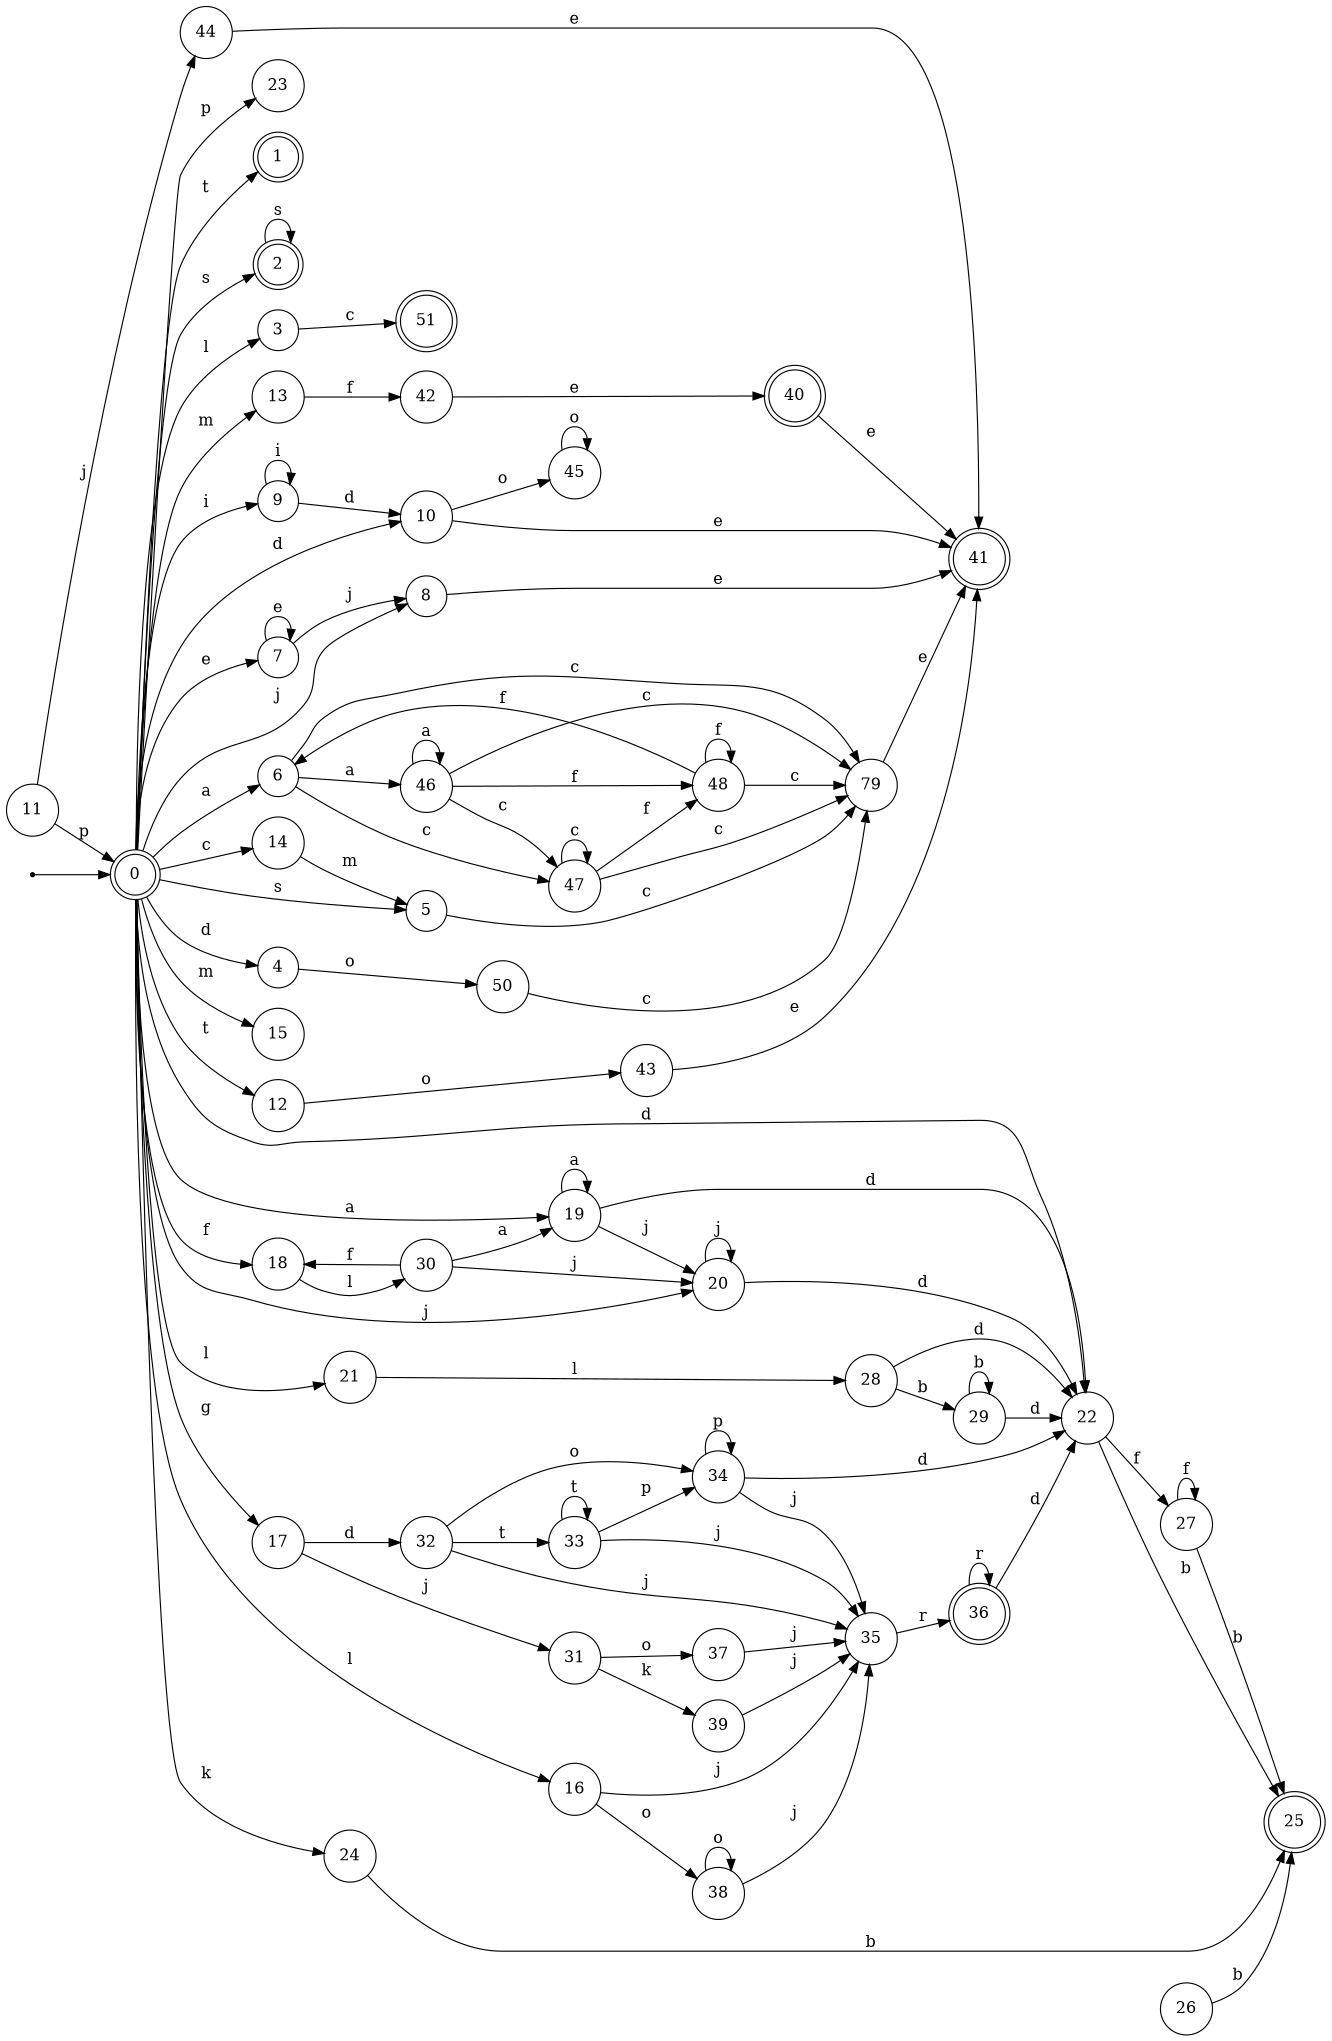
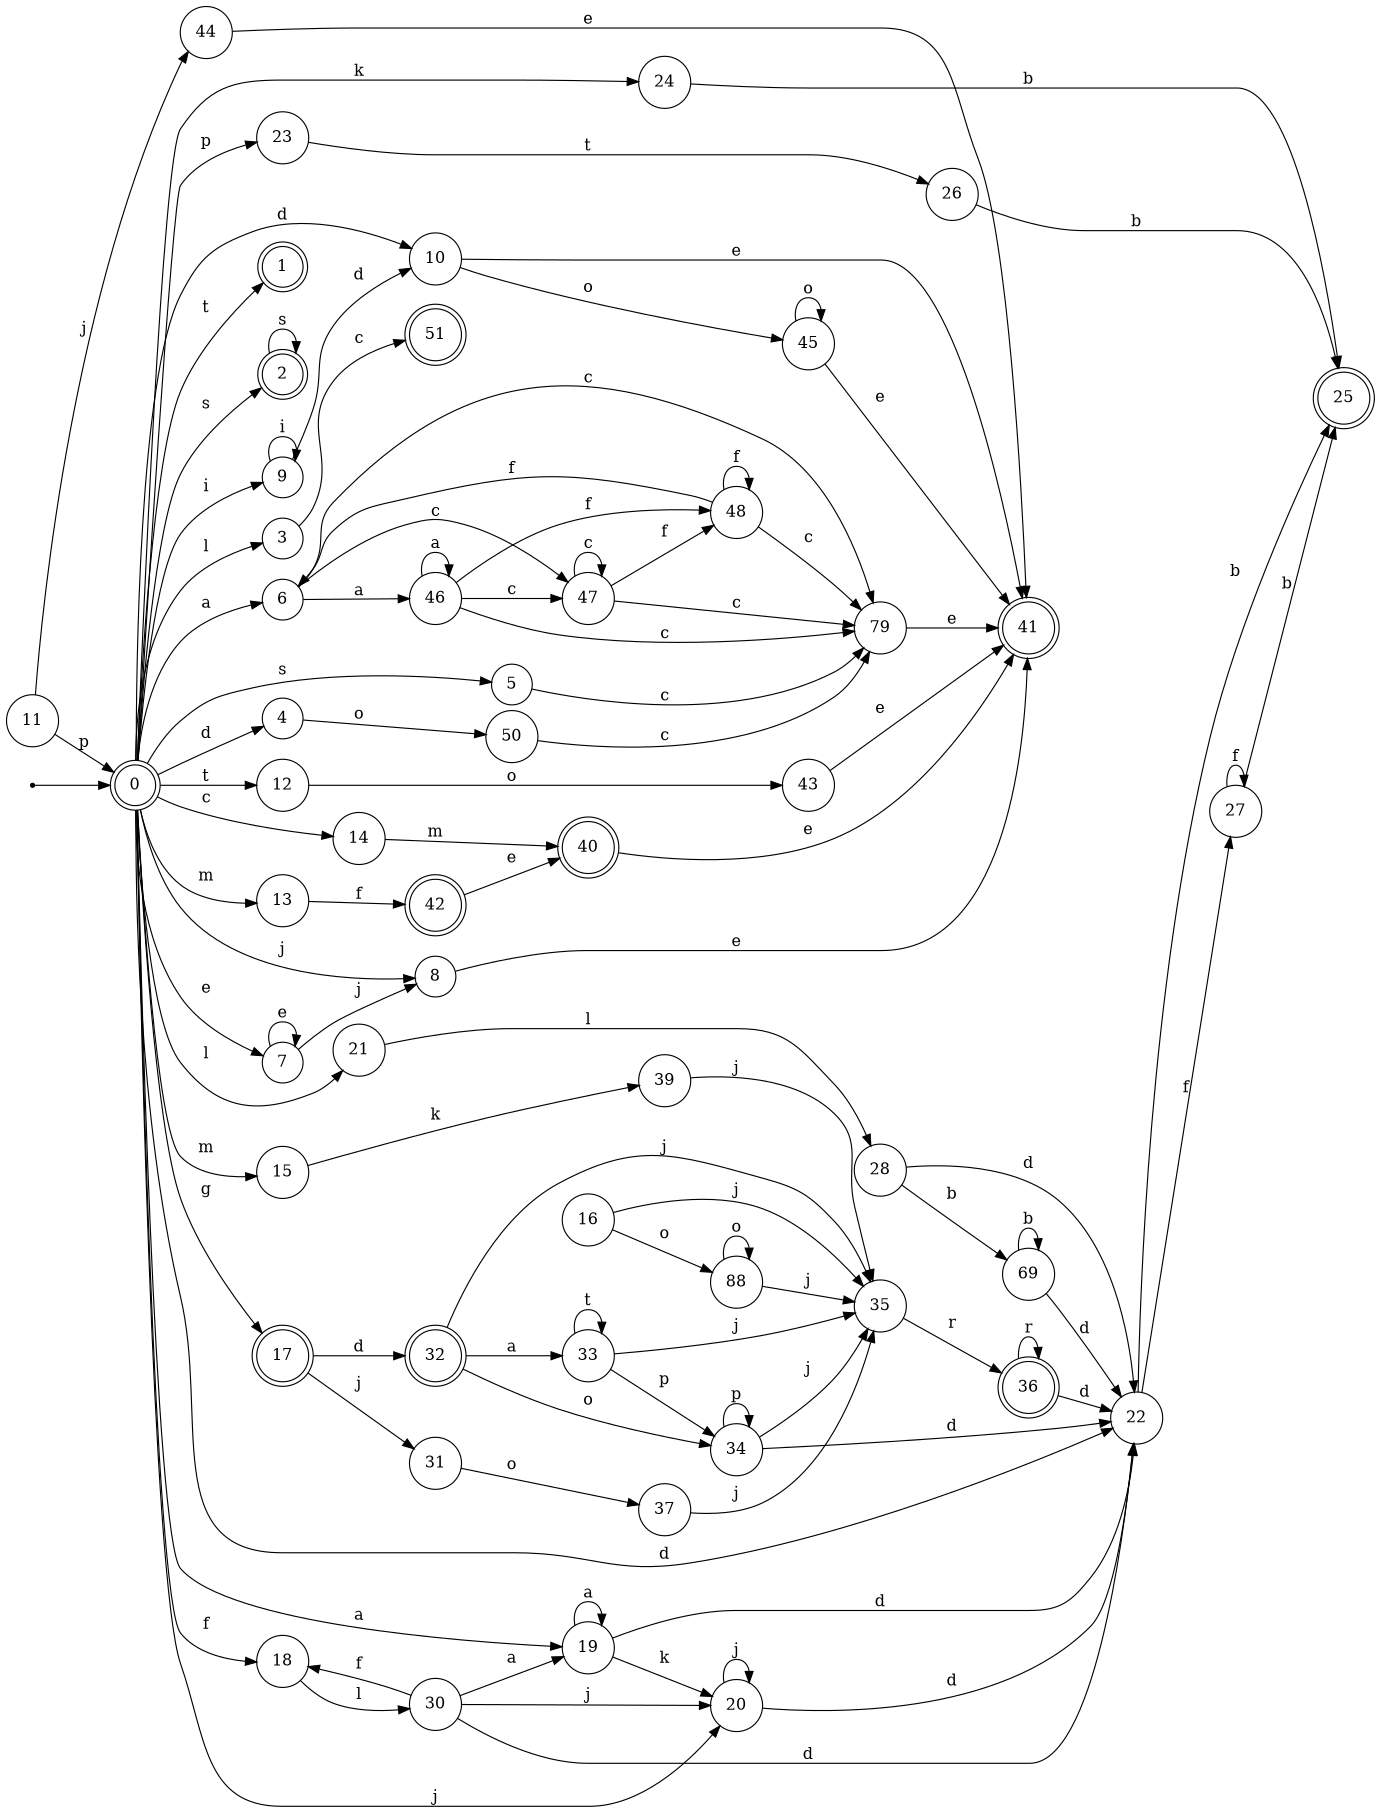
none -> (615, 155)
(426, 397) -> (435, 905)
none -> (914, 479)
(347, 881) -> (466, 843)
(647, 1228) -> (665, 1659)
(979, 1418) -> (1029, 1274)
(163, 1433) -> none
(503, 1534) -> (512, 1347)
(278, 1543) -> (283, 1356)
(426, 1543) -> (435, 1356)
(641, 1690) -> (467, 1123)
none -> (907, 1763)
(718, 1893) -> (737, 1282)
